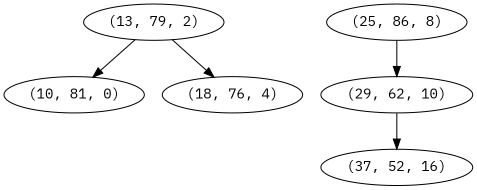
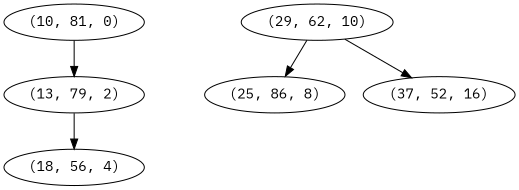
(397, 54) -> (299, 54)
(118, 55) -> (74, 54)
(232, 95) -> (74, 167)
